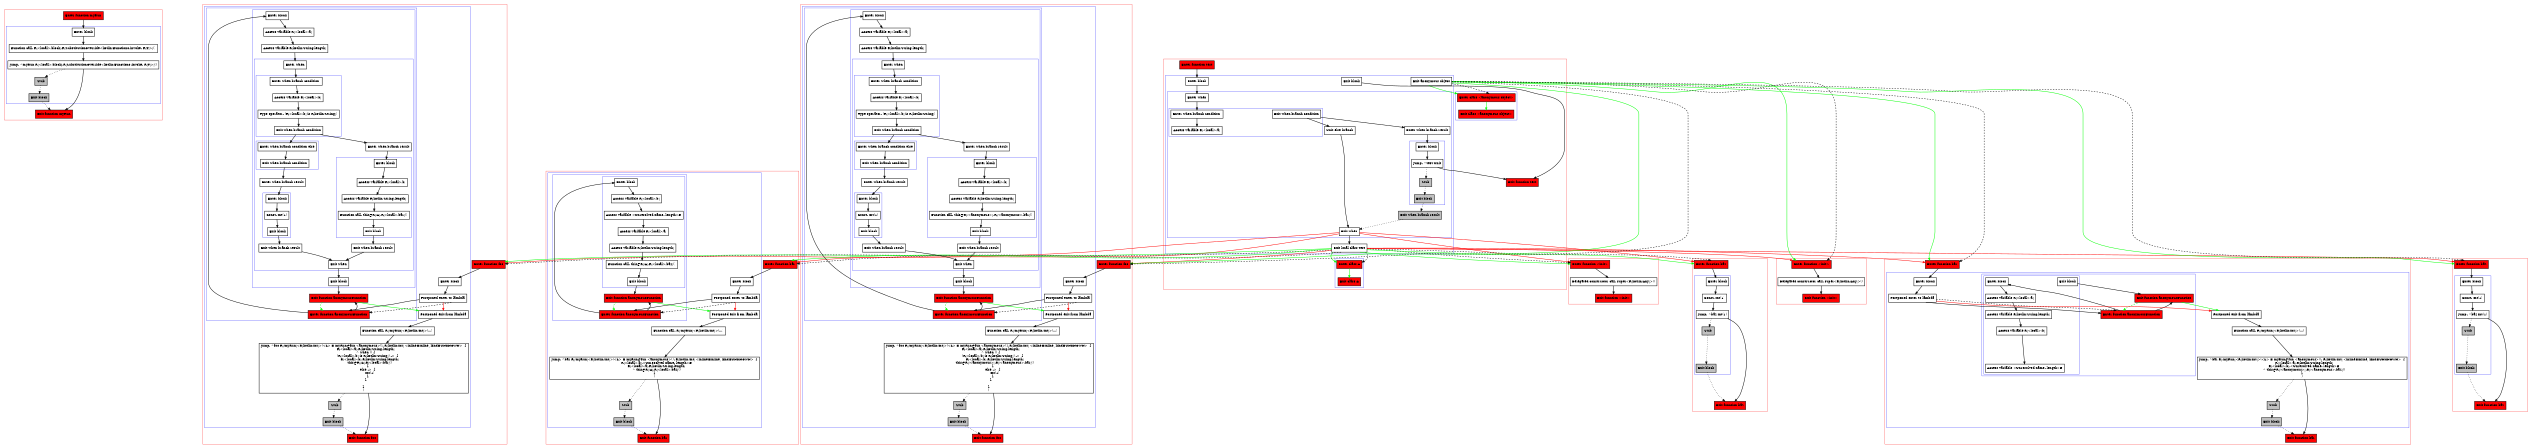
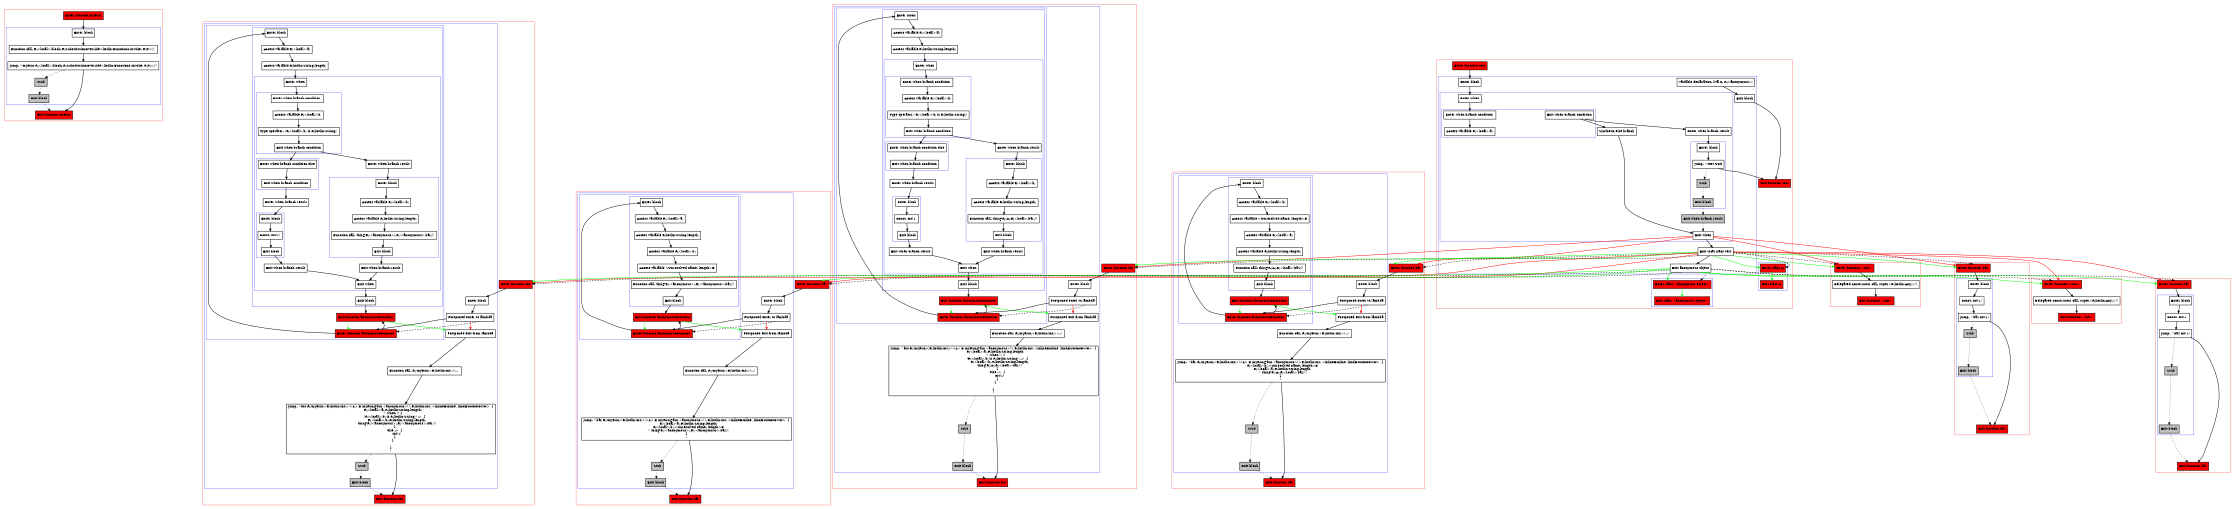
none -> (1716, 82)
(1340, 131) -> (1617, 131)
none -> (1704, 259)
none -> (684, 284)
